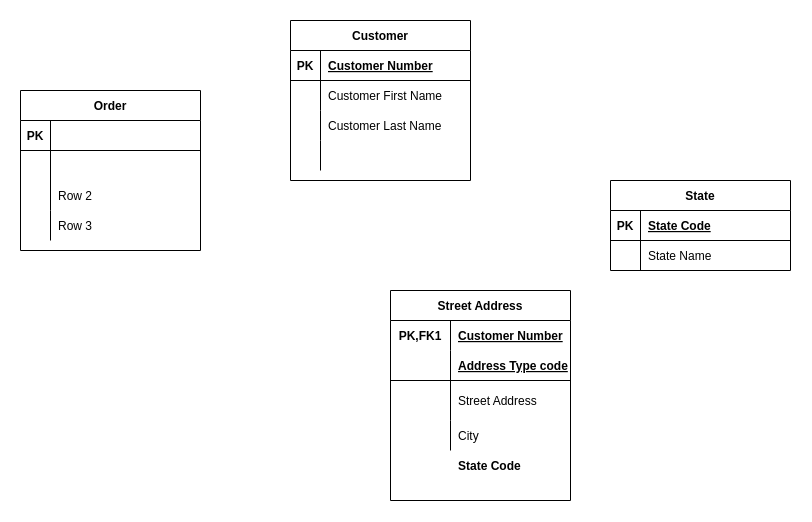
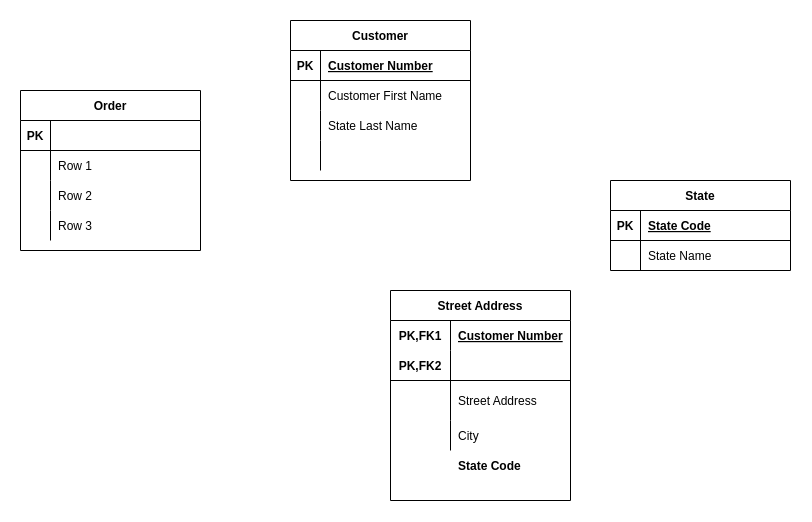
(385, 126) -> (375, 126)
none -> (126, 166)
none -> (421, 366)
(511, 366) -> none
